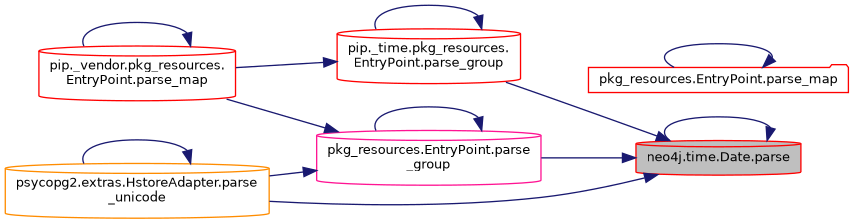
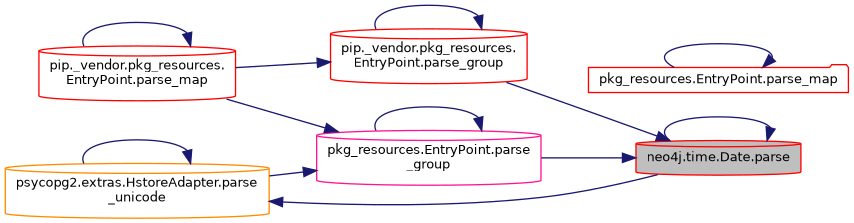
(429, 56) -> (429, 56)
(458, 203) -> (472, 203)
